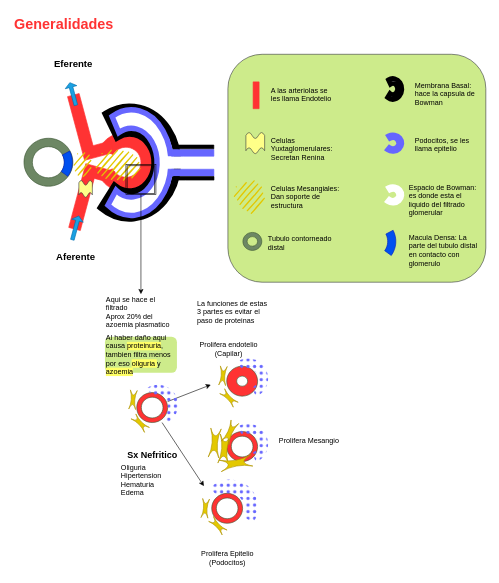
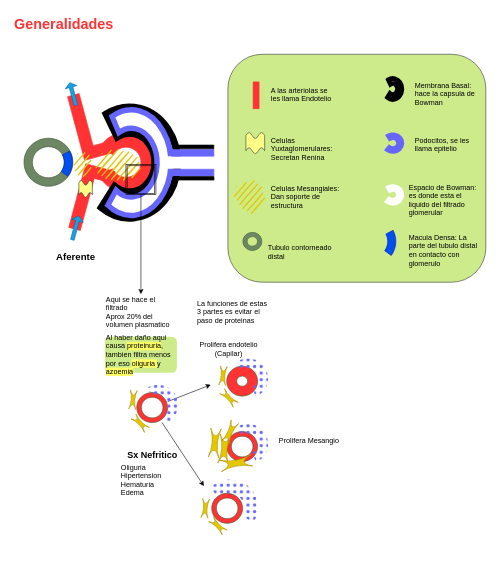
(73, 63) -> none
(303, 243) -> (303, 252)
(141, 312) -> (141, 312)
(227, 558) -> none
